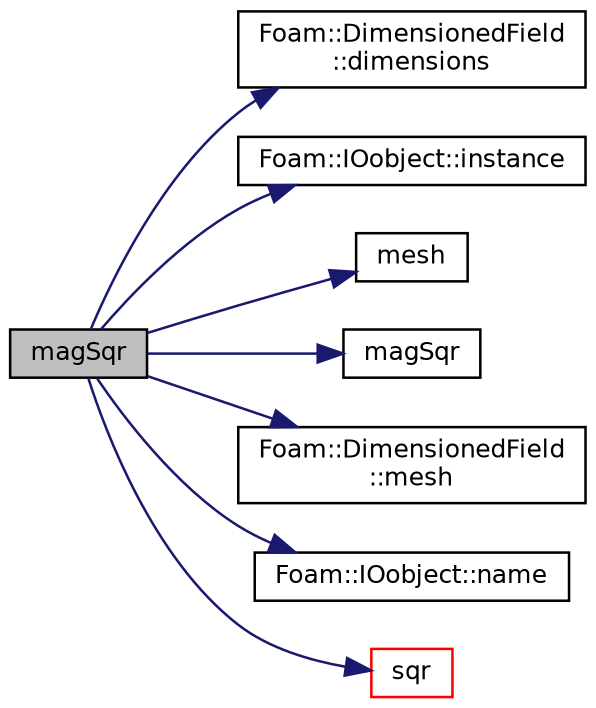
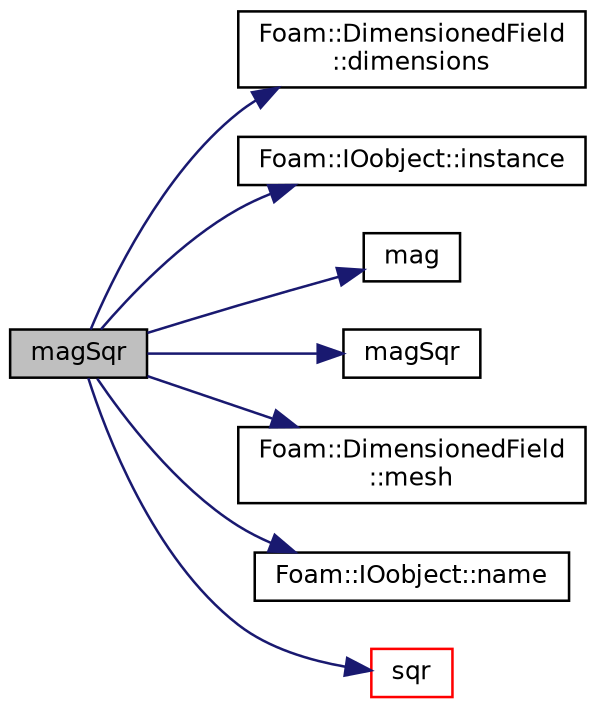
(412, 257) -> (412, 257)
